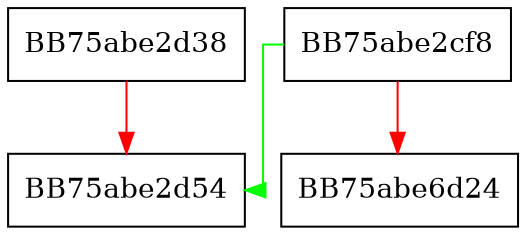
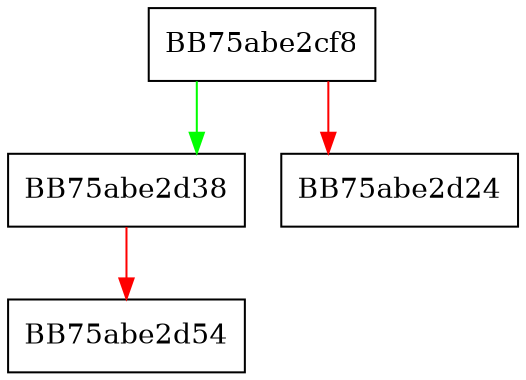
(263, 108) -> (197, 107)
(400, 190) -> (400, 190)
